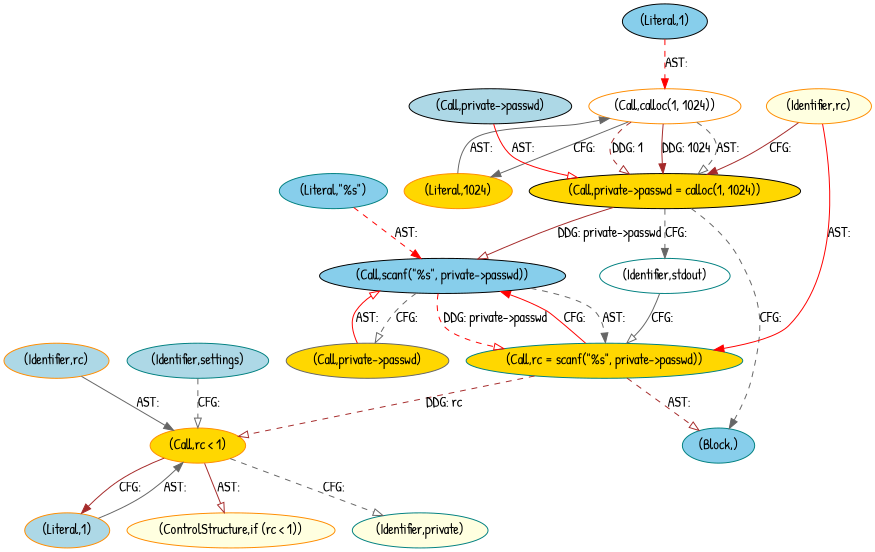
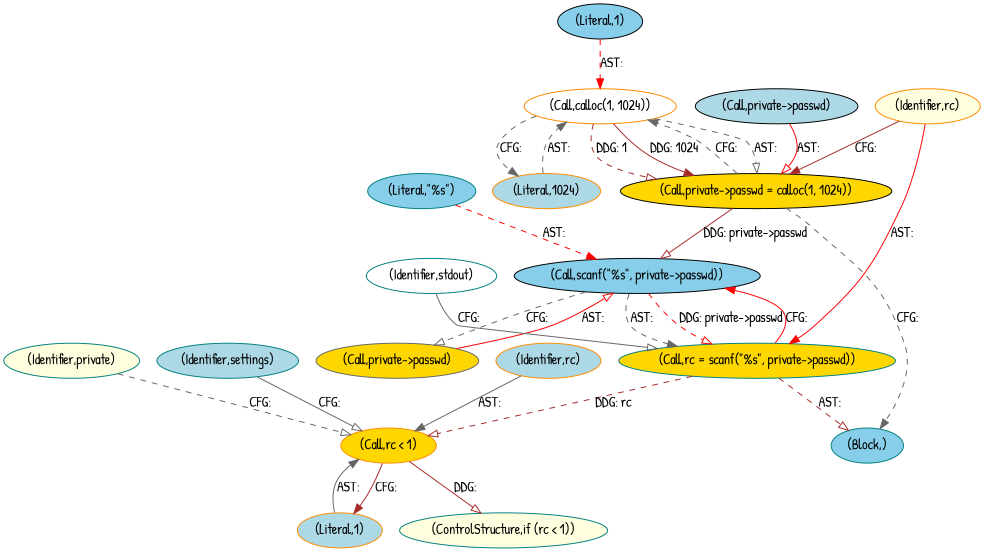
(516, 129) -> (545, 148)
(564, 148) -> (503, 137)
(458, 191) -> (547, 191)
(665, 229) -> (701, 143)
(198, 398) -> (305, 402)
(302, 485) -> (230, 403)
(231, 488) -> (467, 488)
(231, 530) -> (504, 530)
